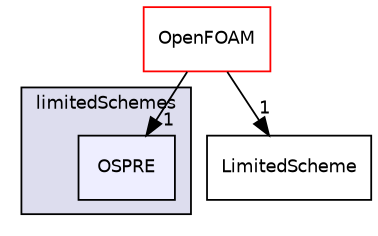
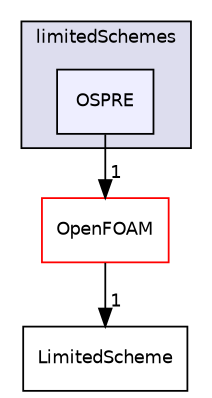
(170, 98) -> (105, 160)
